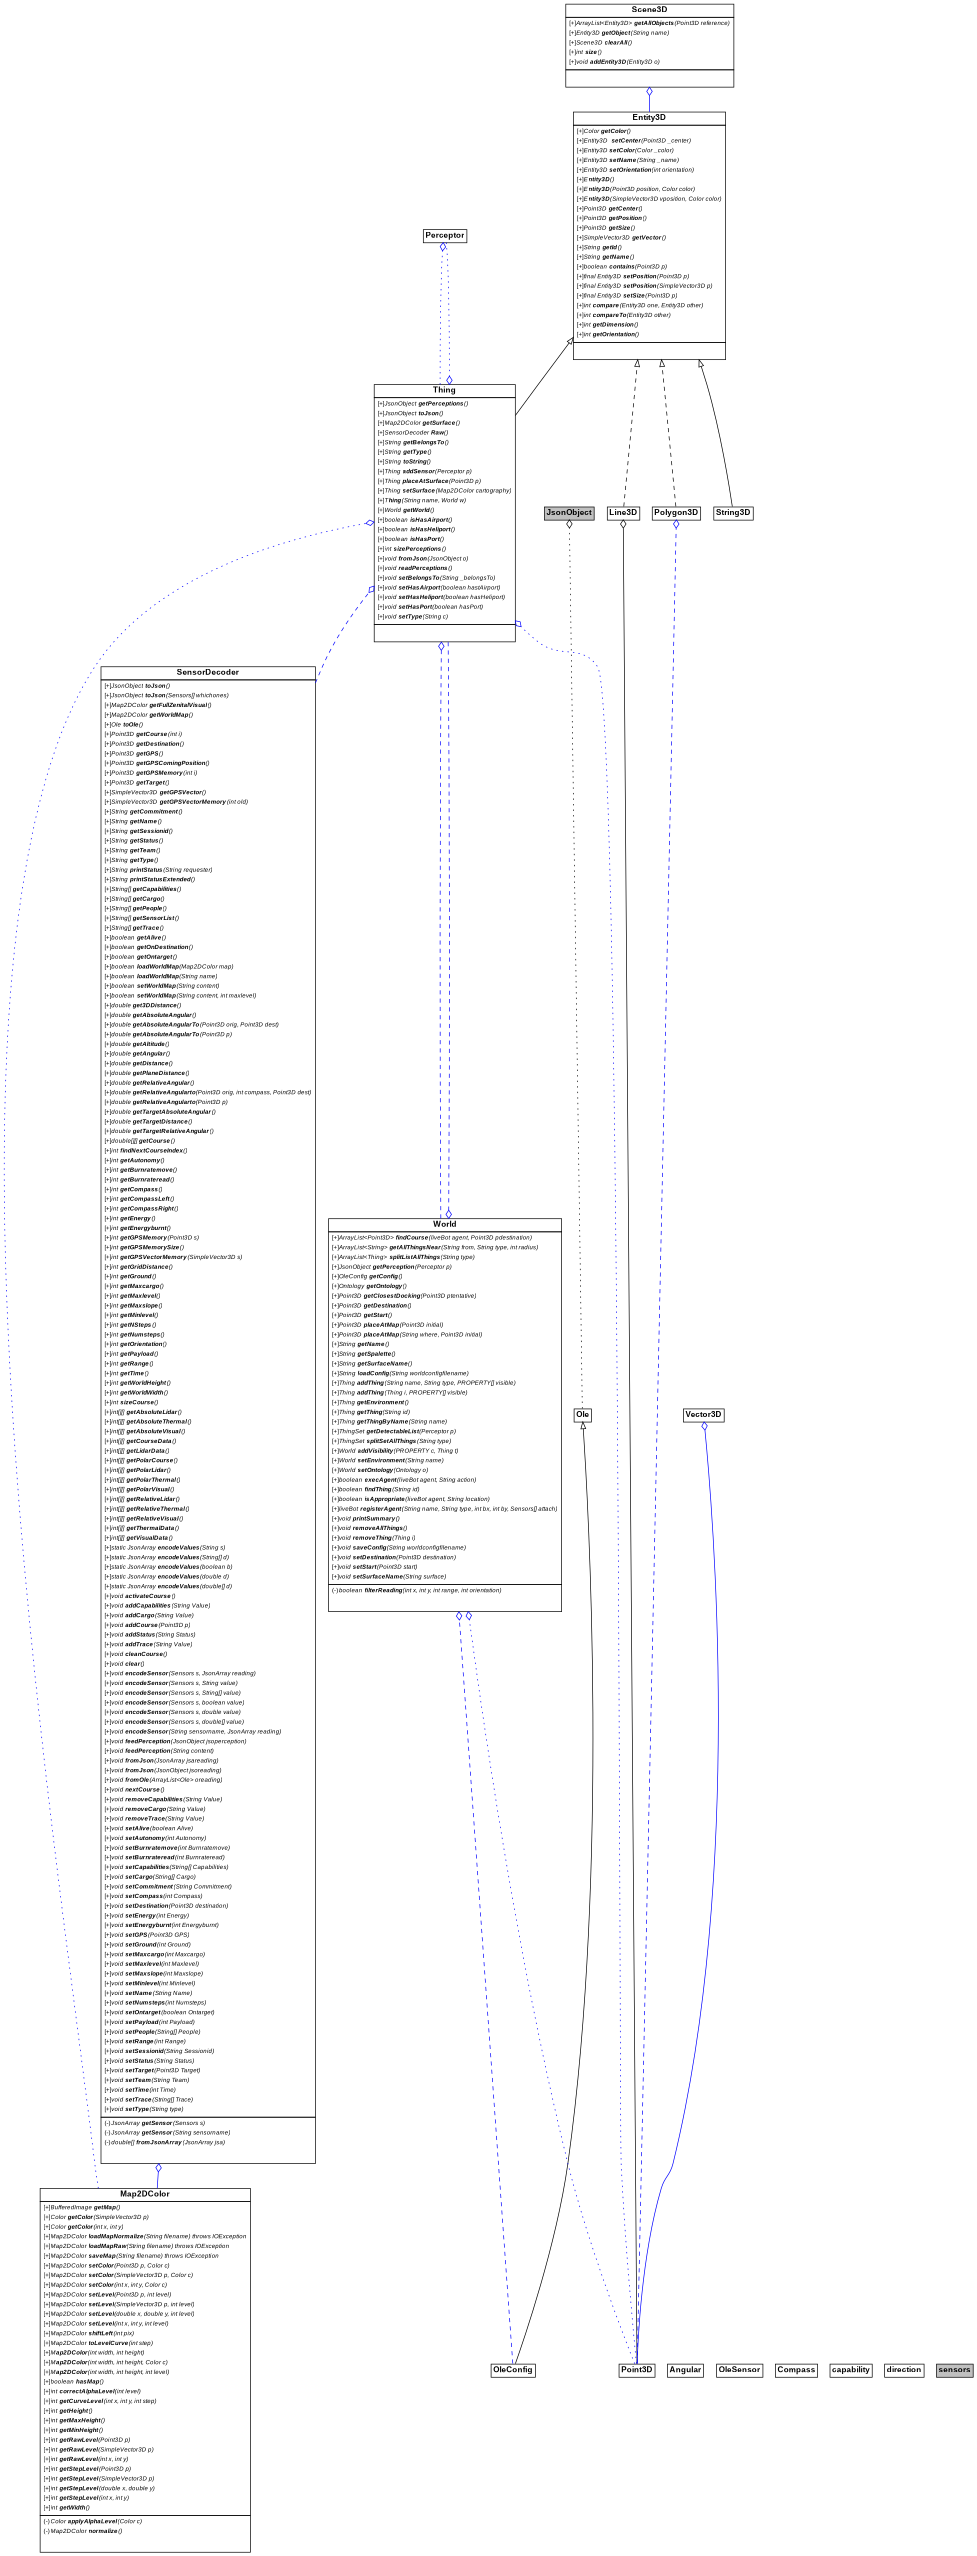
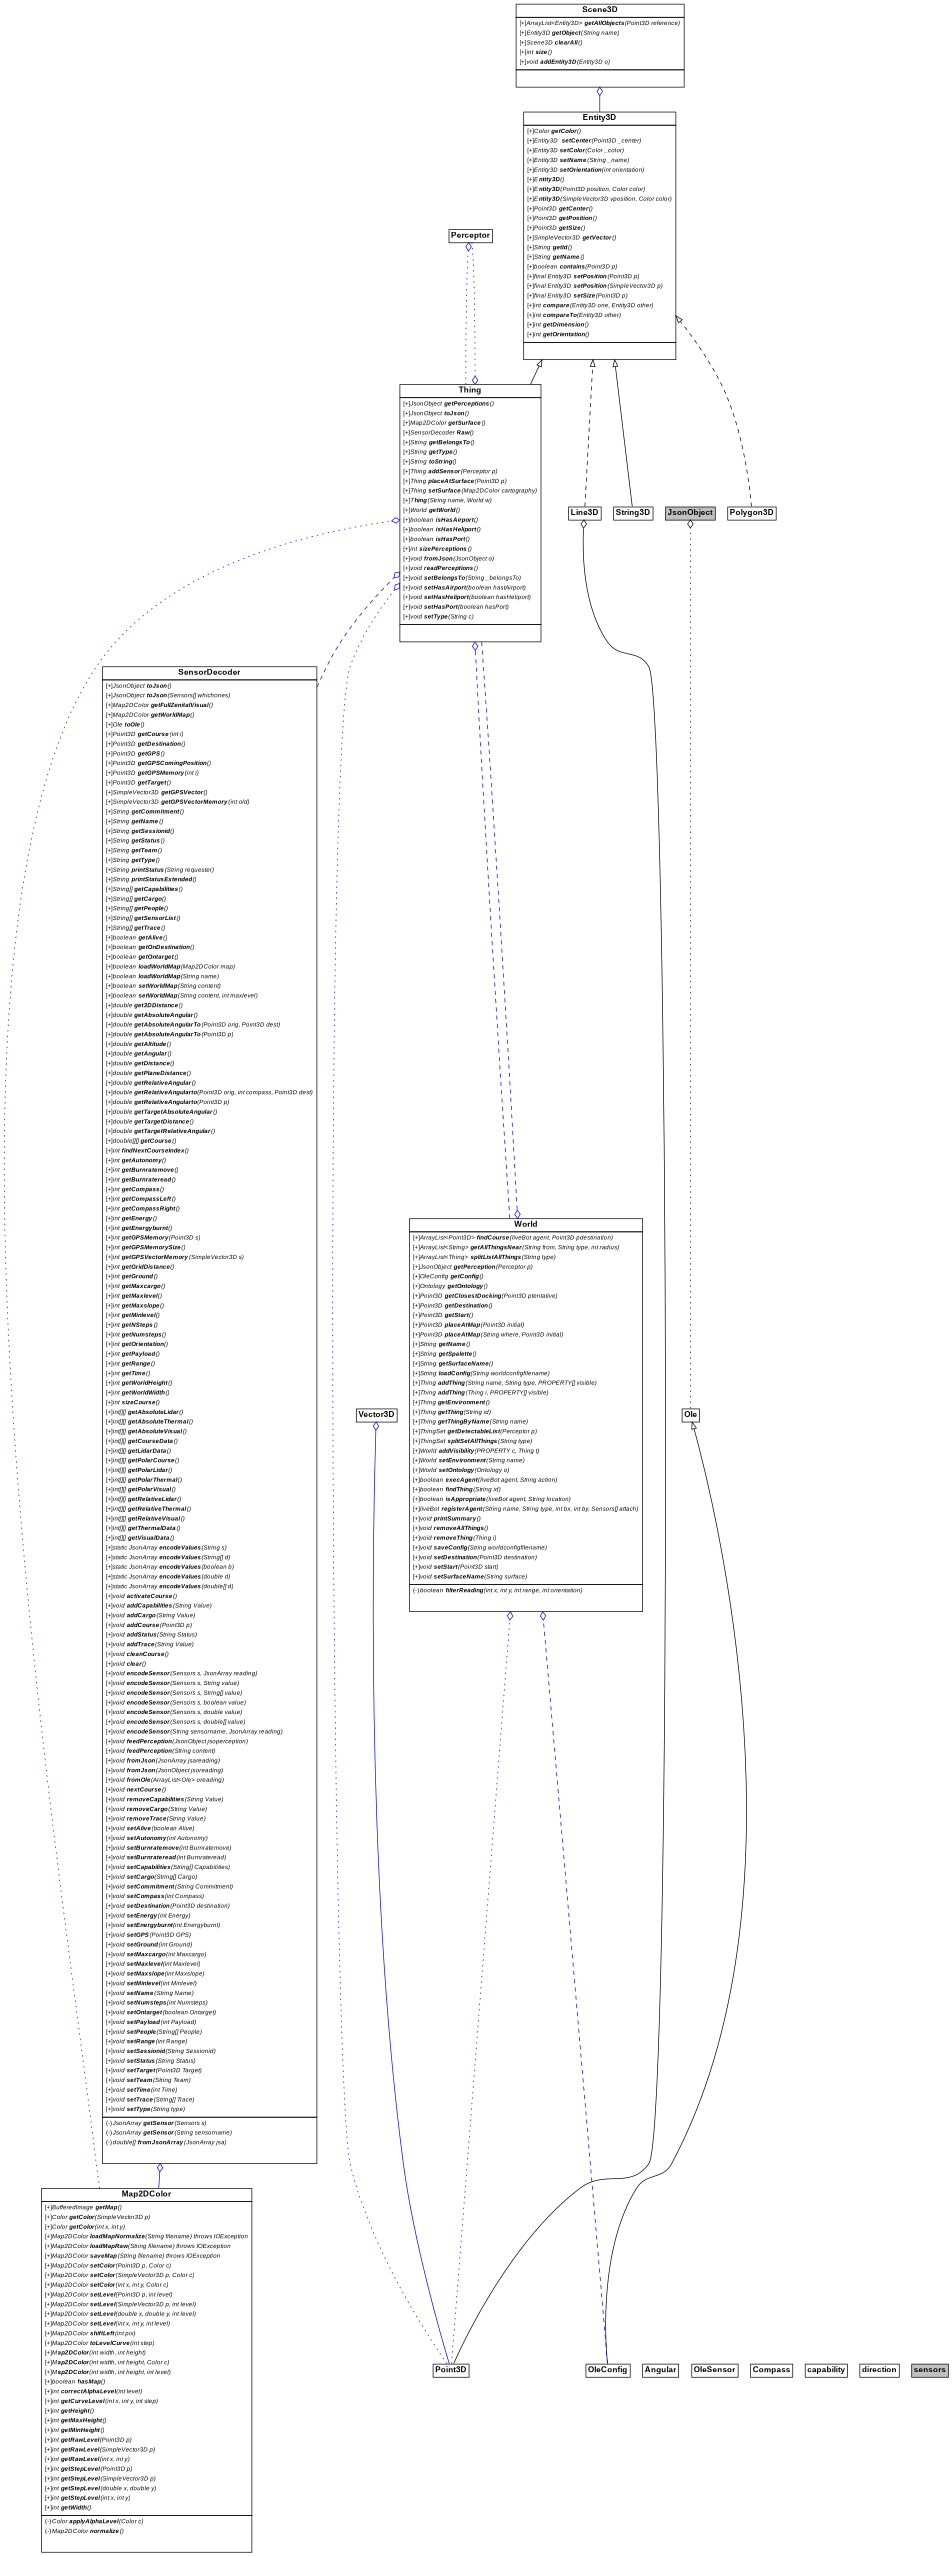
(657, 1446) -> none
